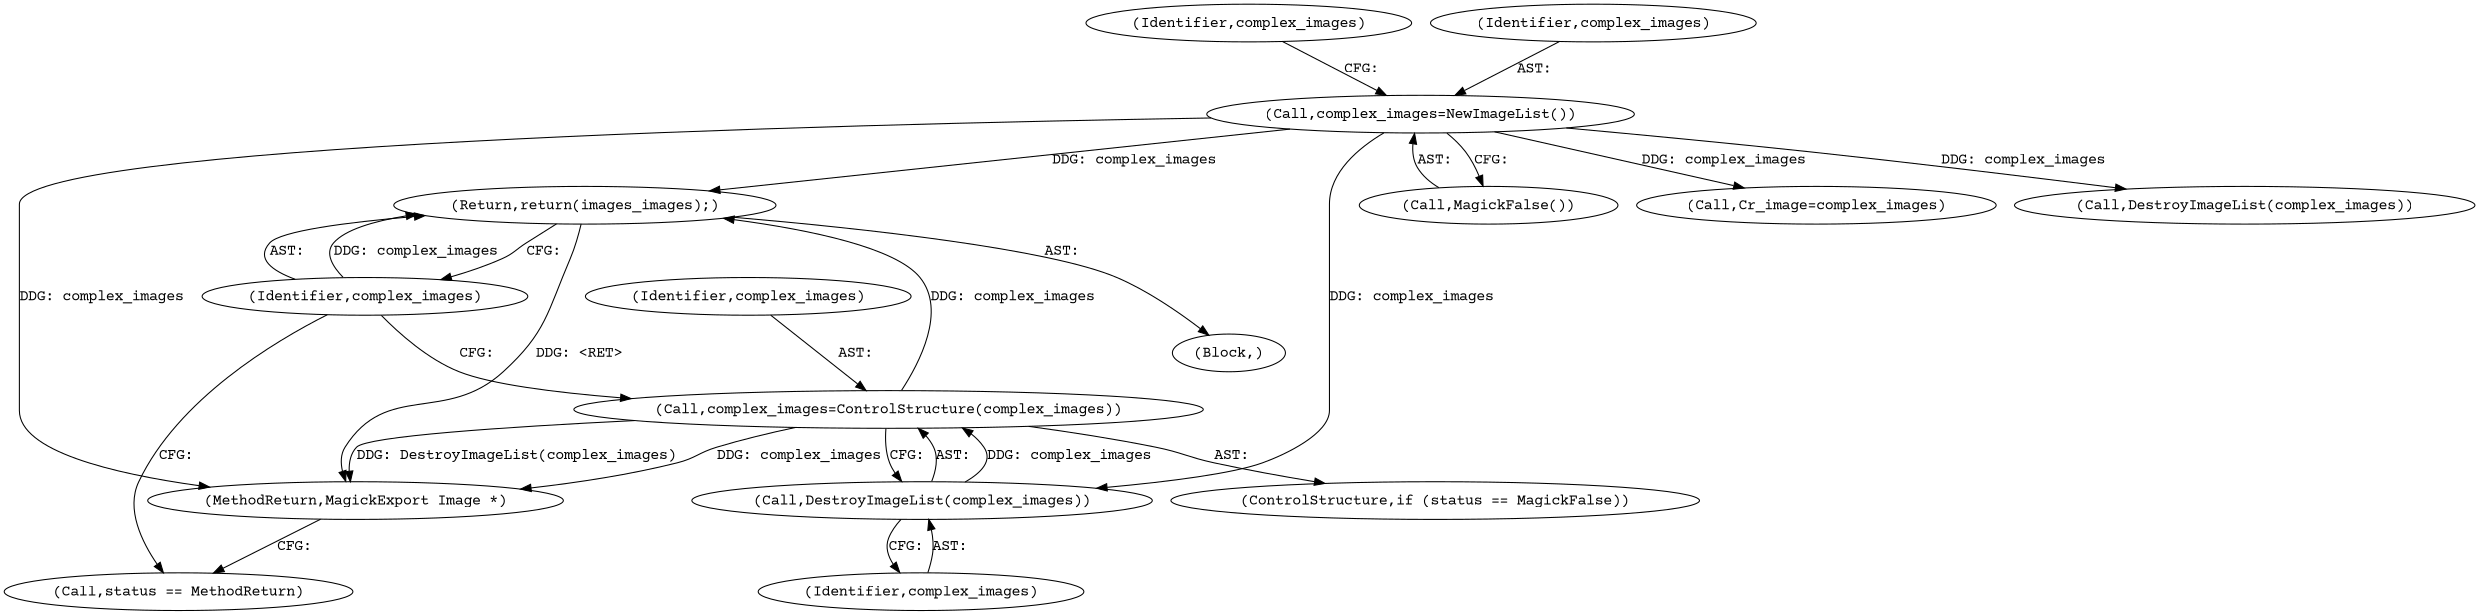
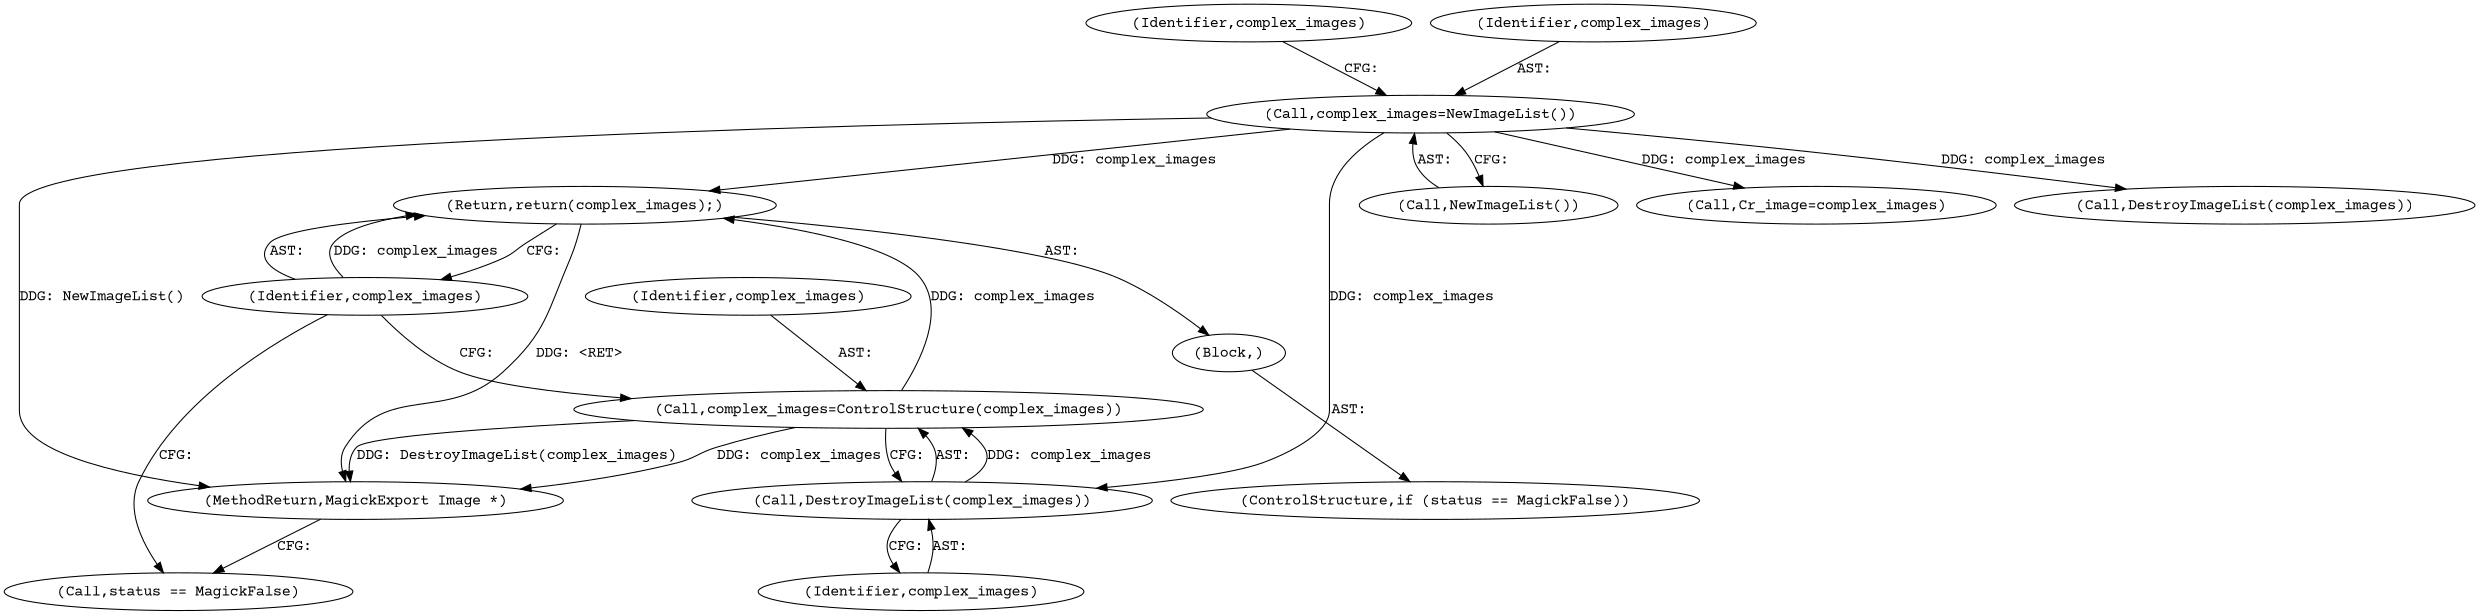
(585, 205) -> (585, 205)
(1489, 205) -> (1489, 205)
(102, 296) -> (102, 296)
(1172, 451) -> (1319, 418)
(179, 592) -> (179, 592)
